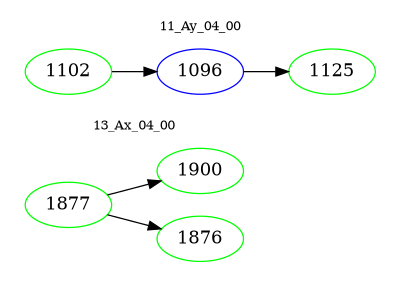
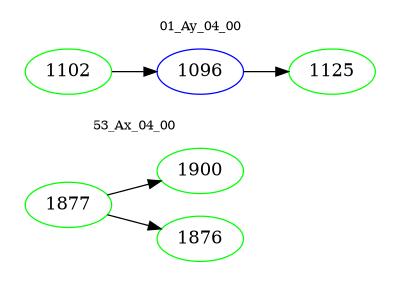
(200, 27) -> (200, 27)
(134, 126) -> (134, 126)
